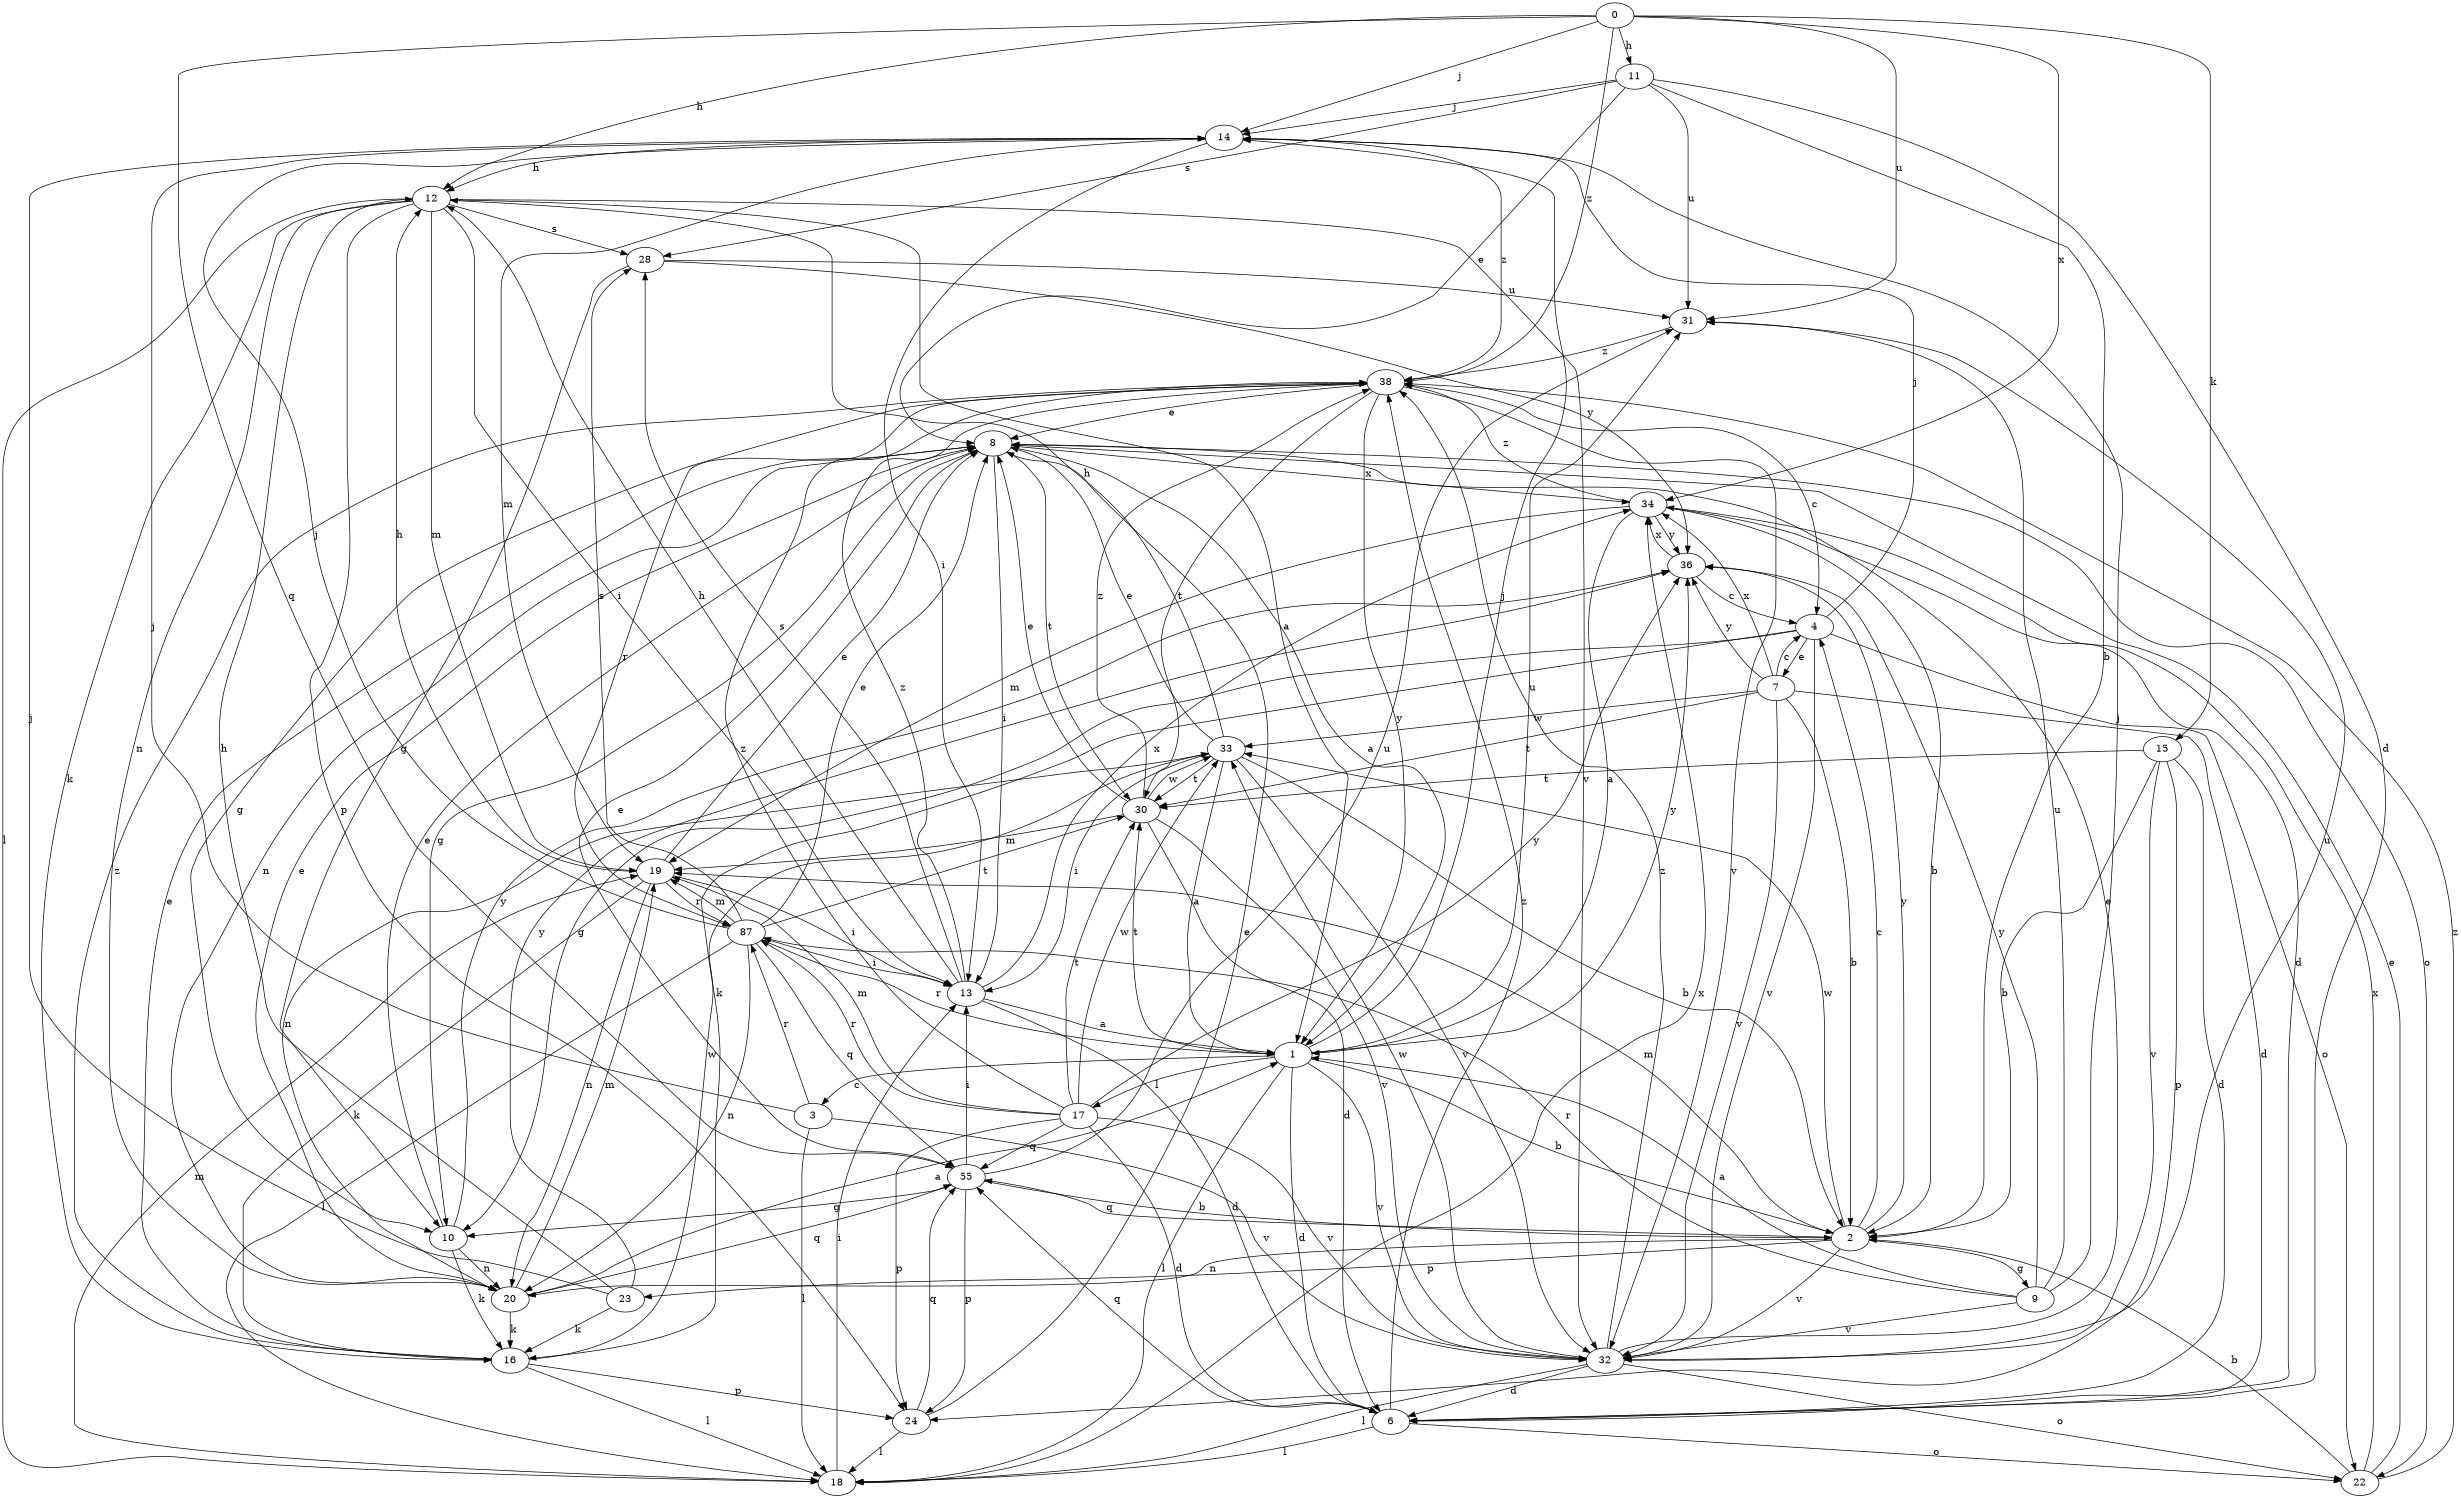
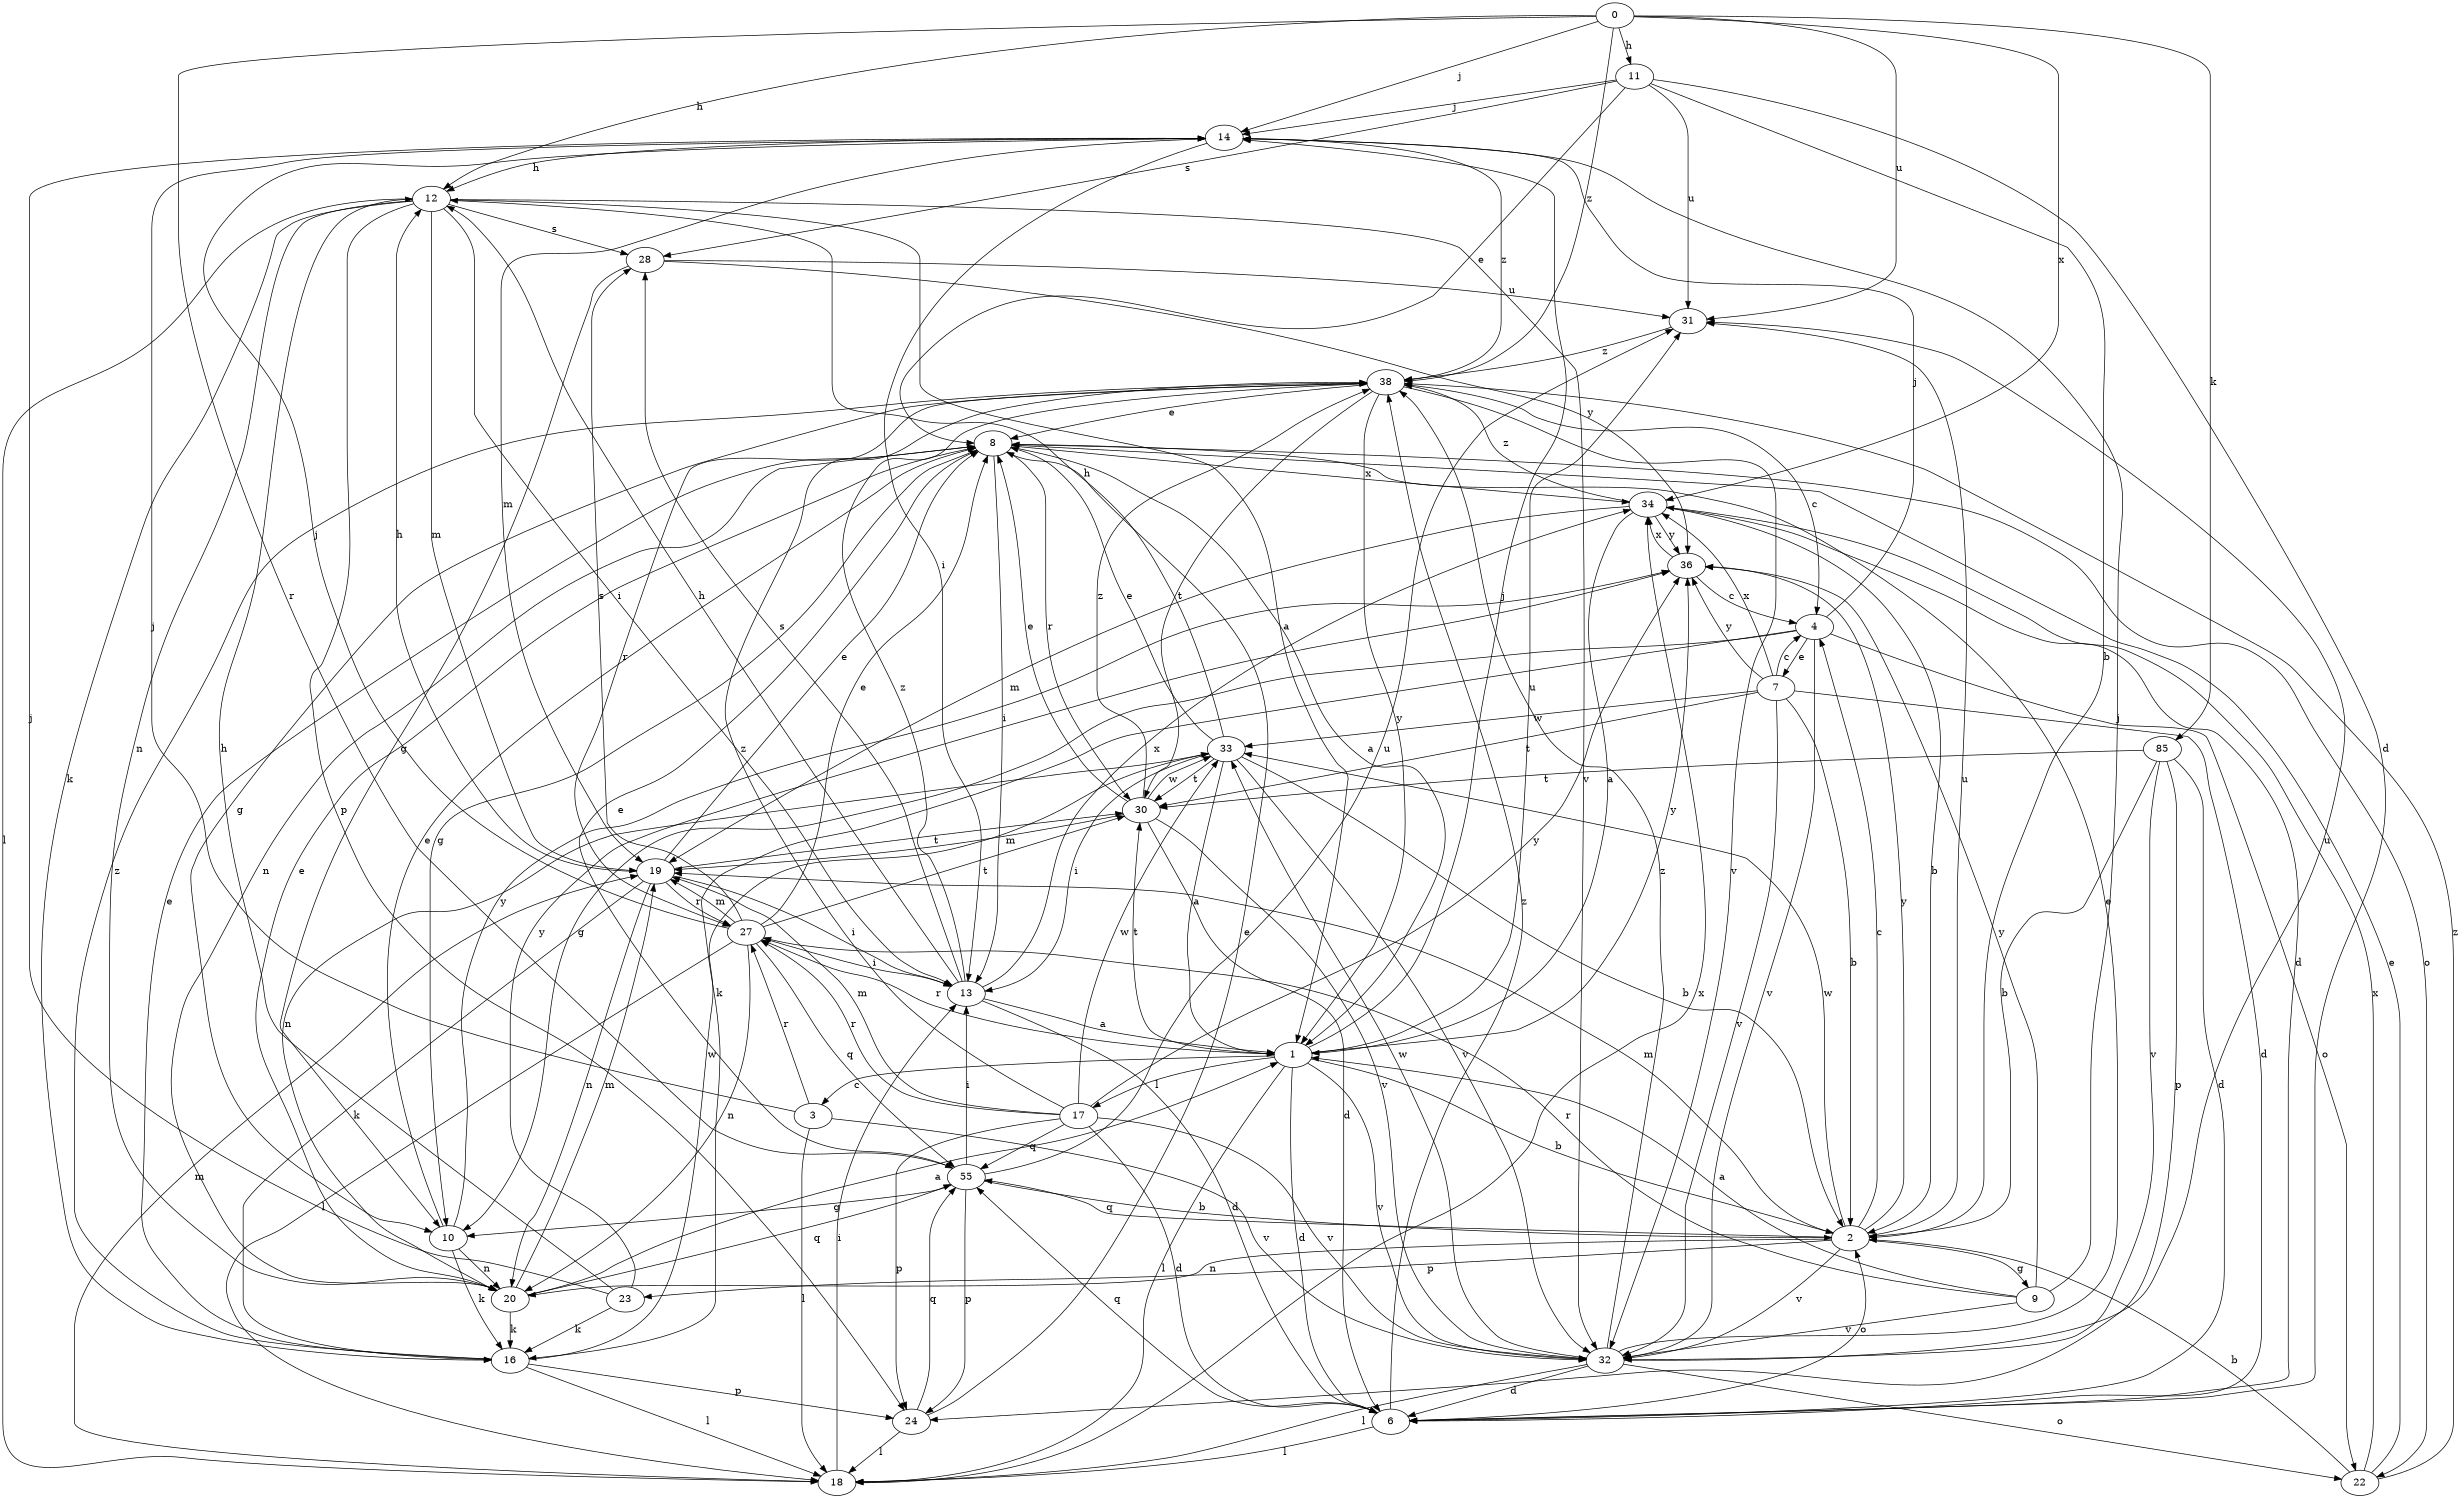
(292, 596) -> (292, 596)
(1050, 627) -> (1050, 627)
(2041, 696) -> (1964, 720)
(2162, 749) -> (2162, 749)
(746, 933) -> (746, 933)
(1072, 968) -> (895, 840)
(1872, 1452) -> (1679, 1397)
